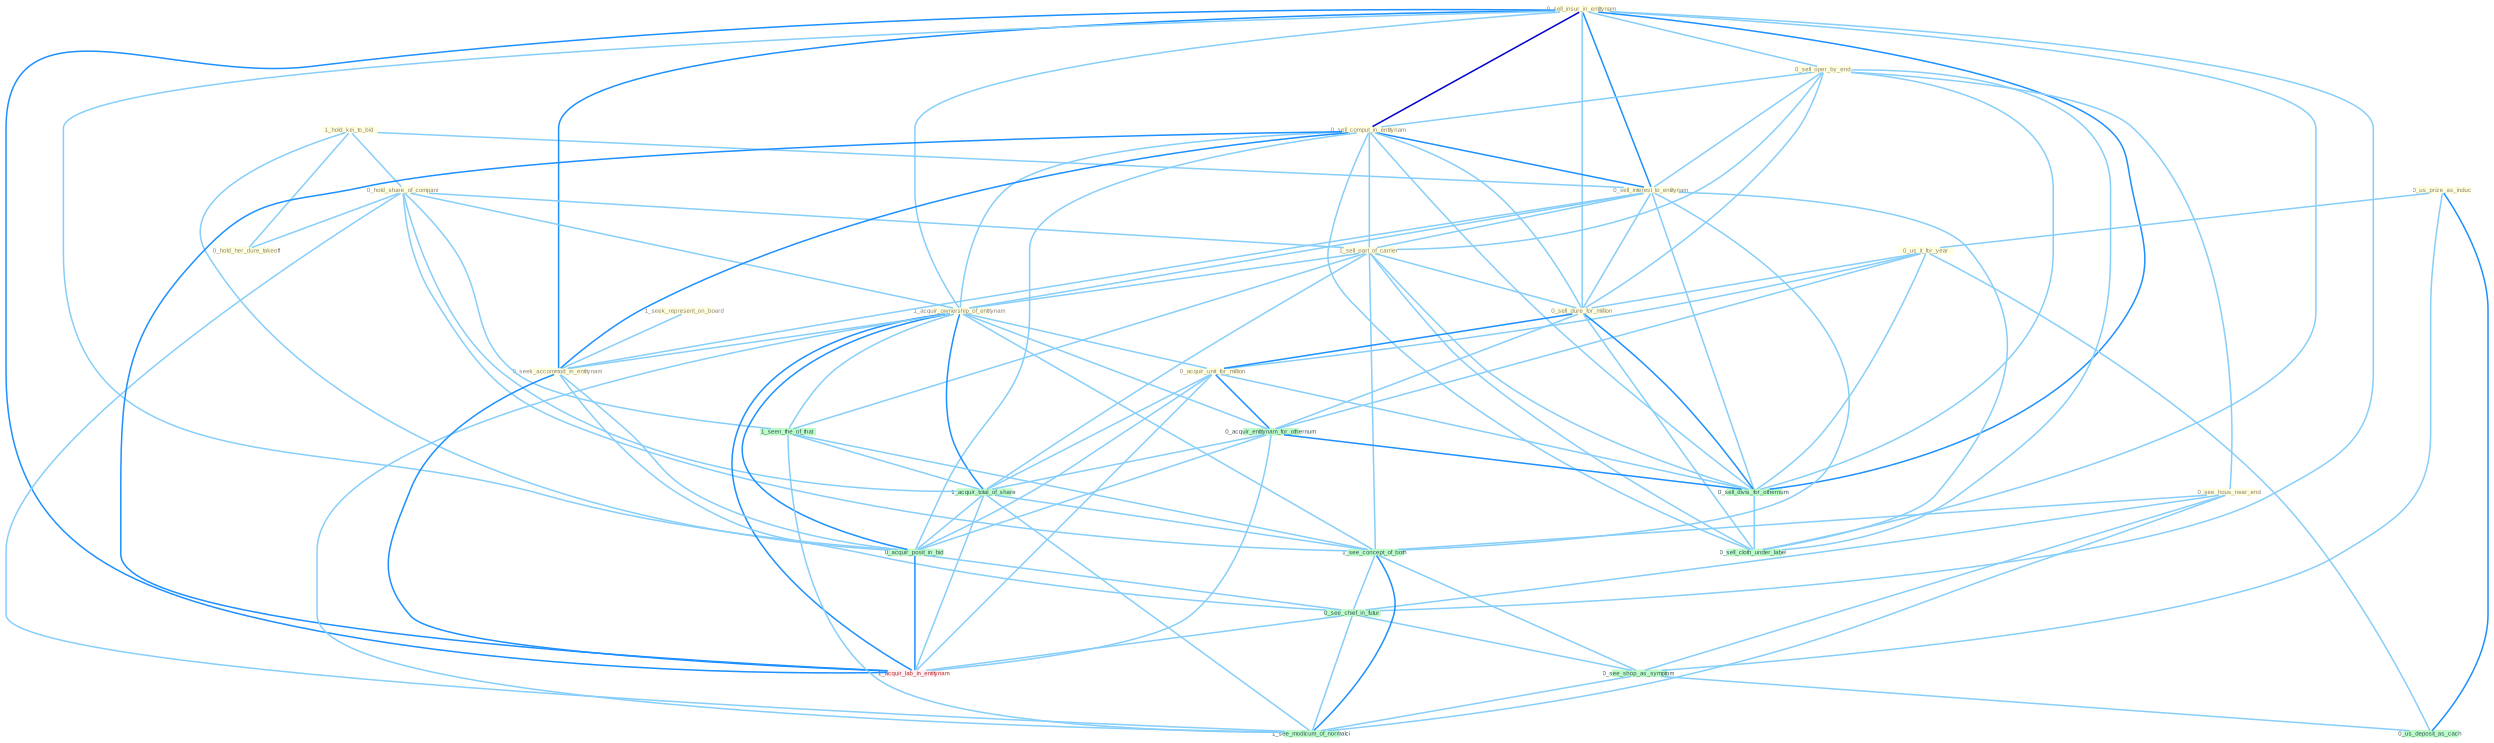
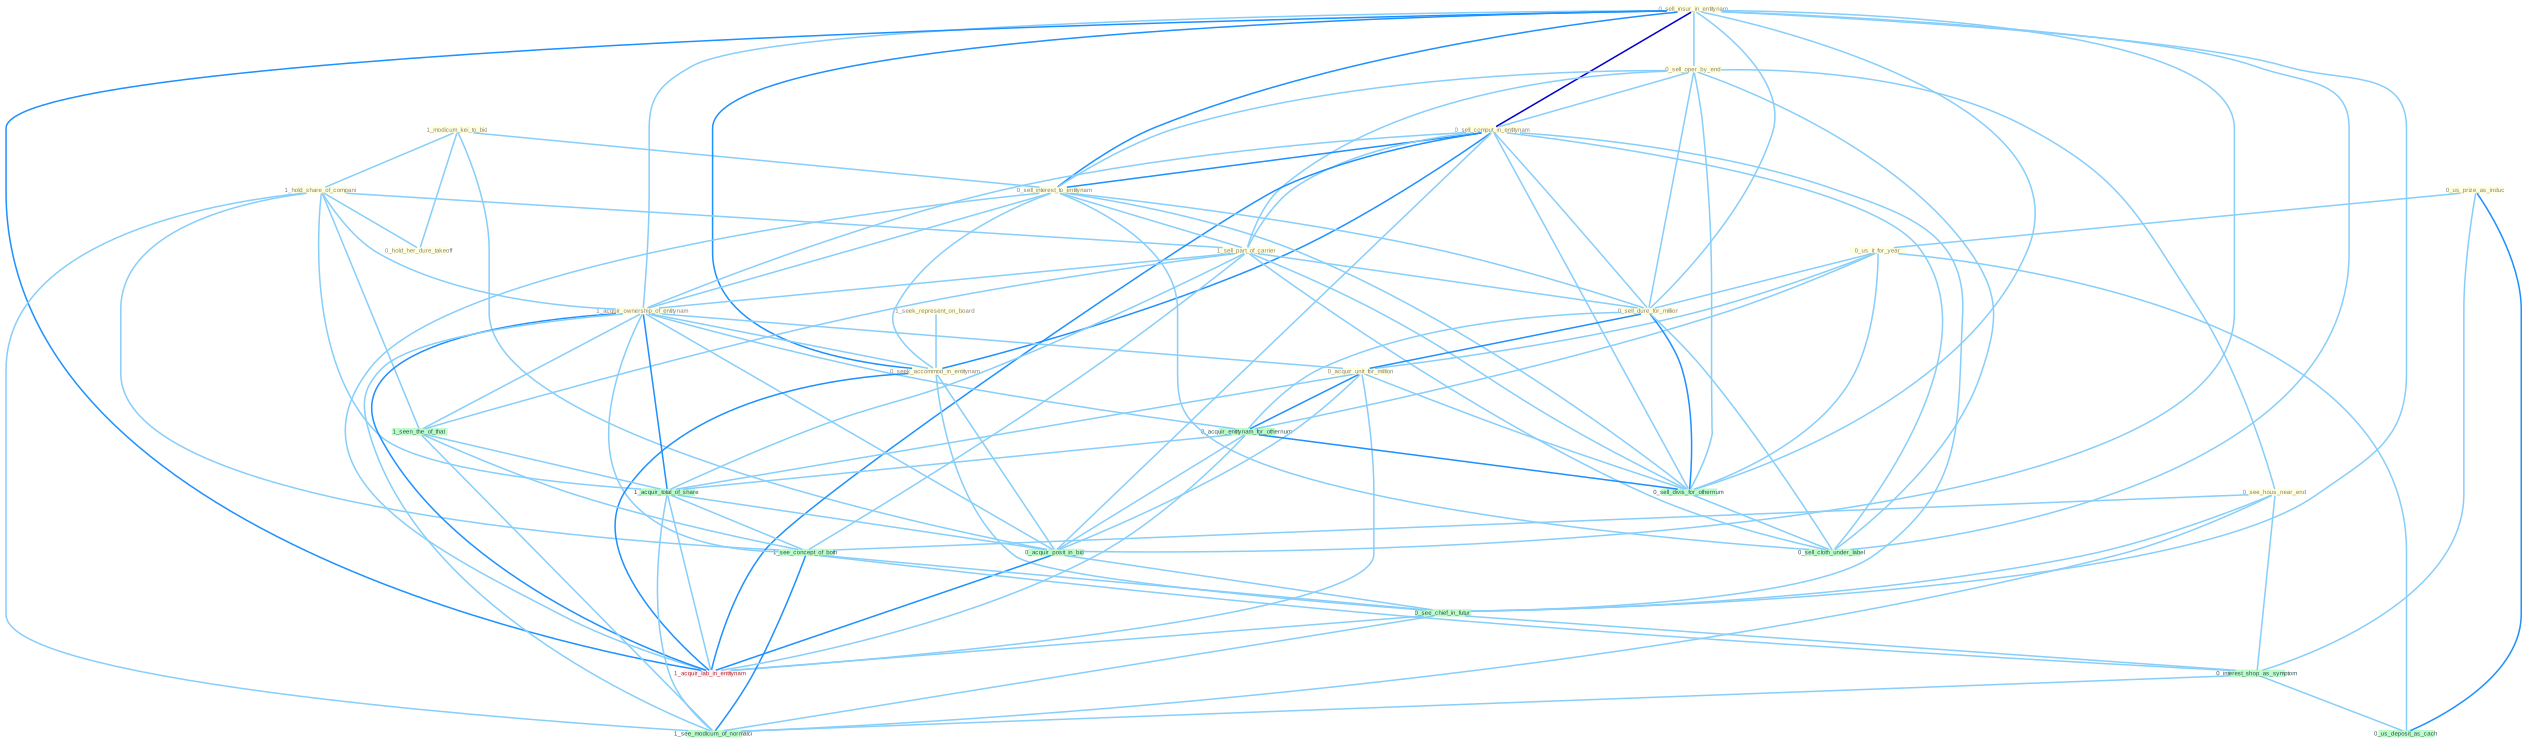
(350, 130) -> (457, 130)
(2127, 163) -> (2032, 215)
(403, 190) -> (322, 190)
none -> (1959, 396)
(758, 413) -> (849, 432)
(1782, 500) -> (446, 318)
(1640, 673) -> (2257, 673)
